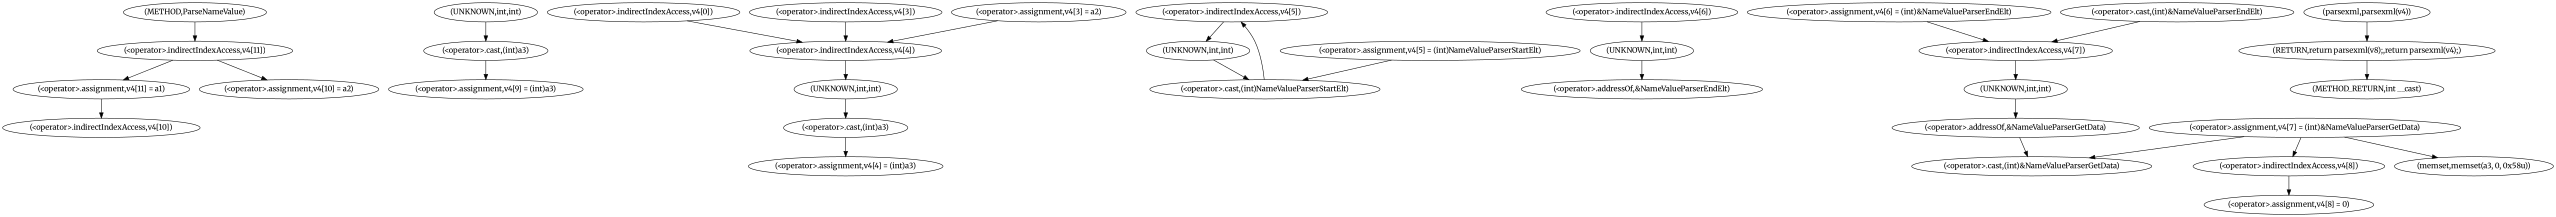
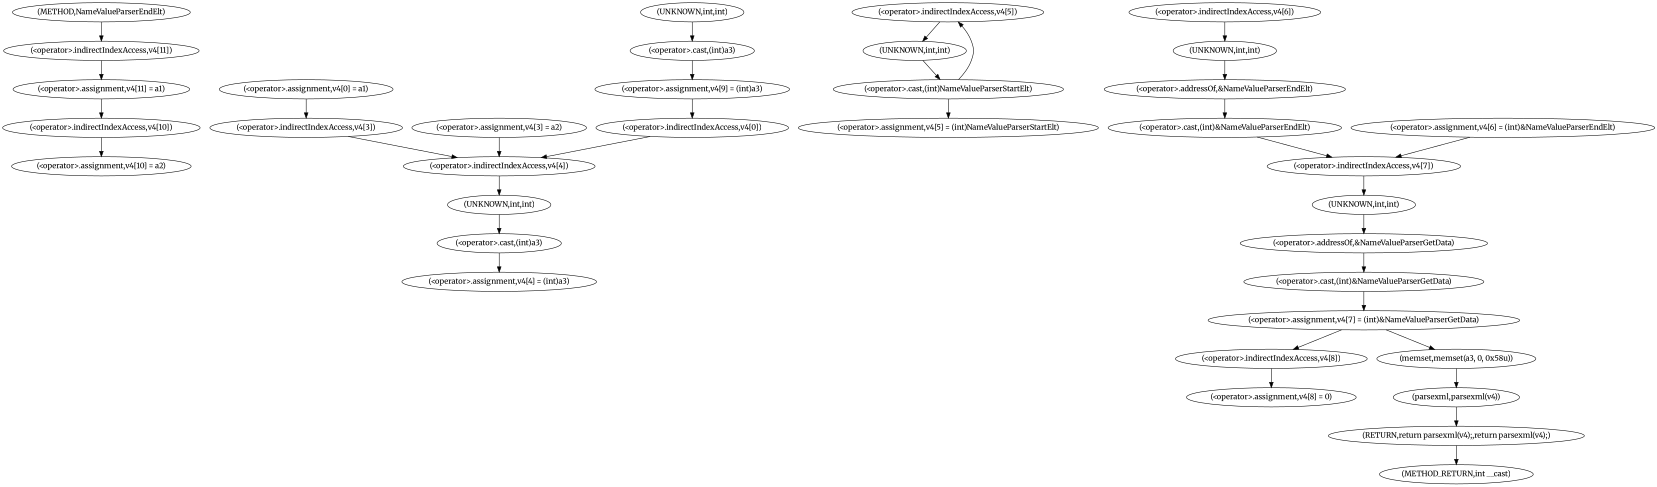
(195, 12) -> (101, 12)
(2367, 51) -> (1456, 436)
(240, 69) -> (101, 144)
(1350, 70) -> (948, 106)
none -> (306, 89)
none -> (692, 106)
none -> (1225, 106)
(2170, 147) -> (1364, 298)
none -> (1456, 375)
